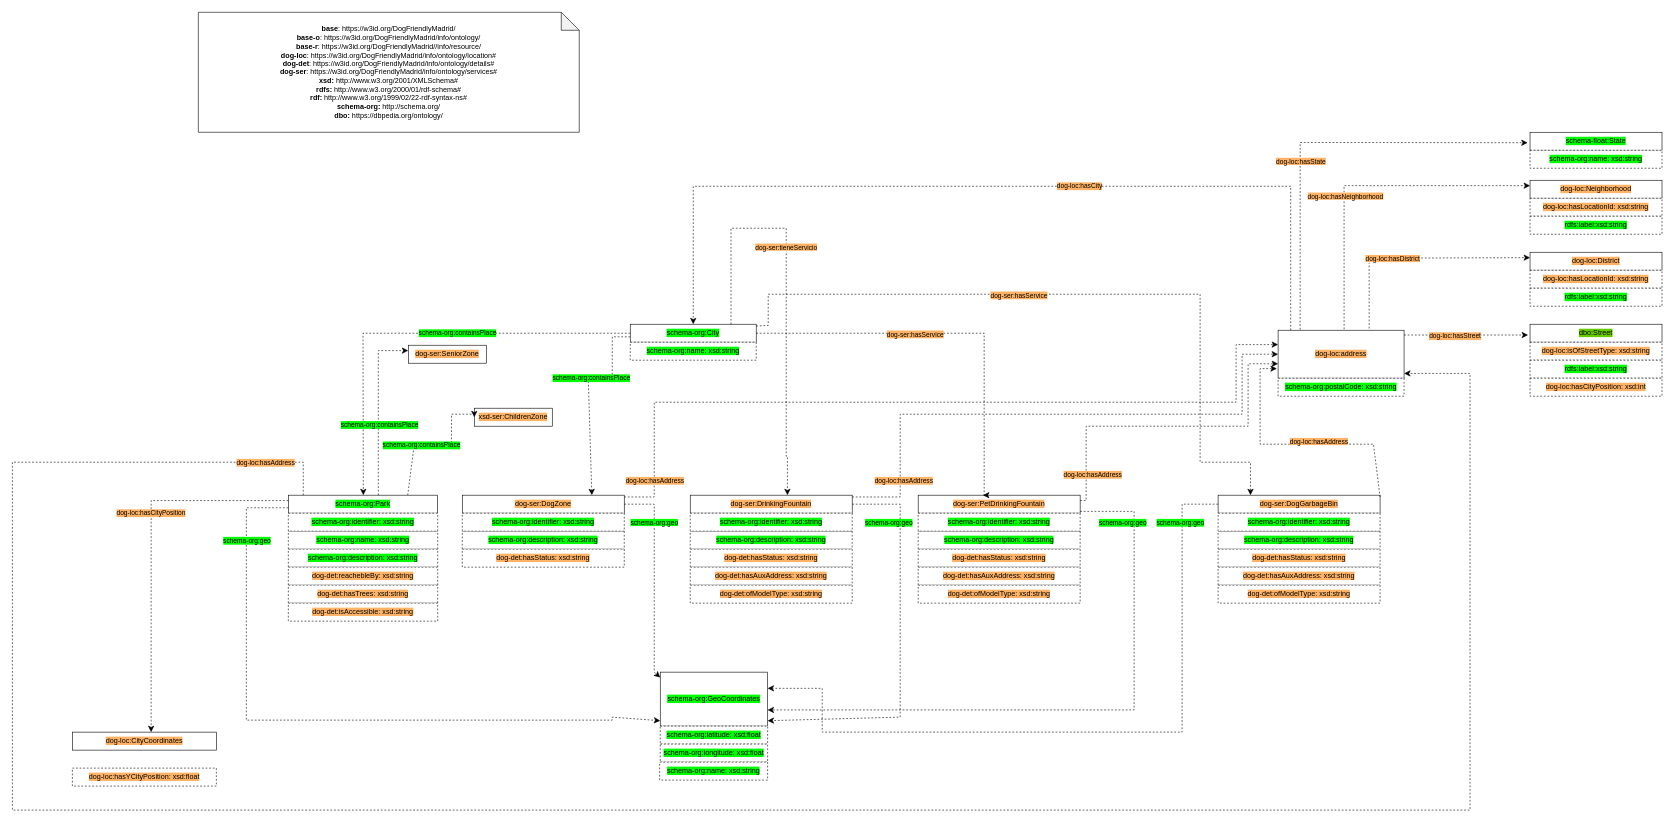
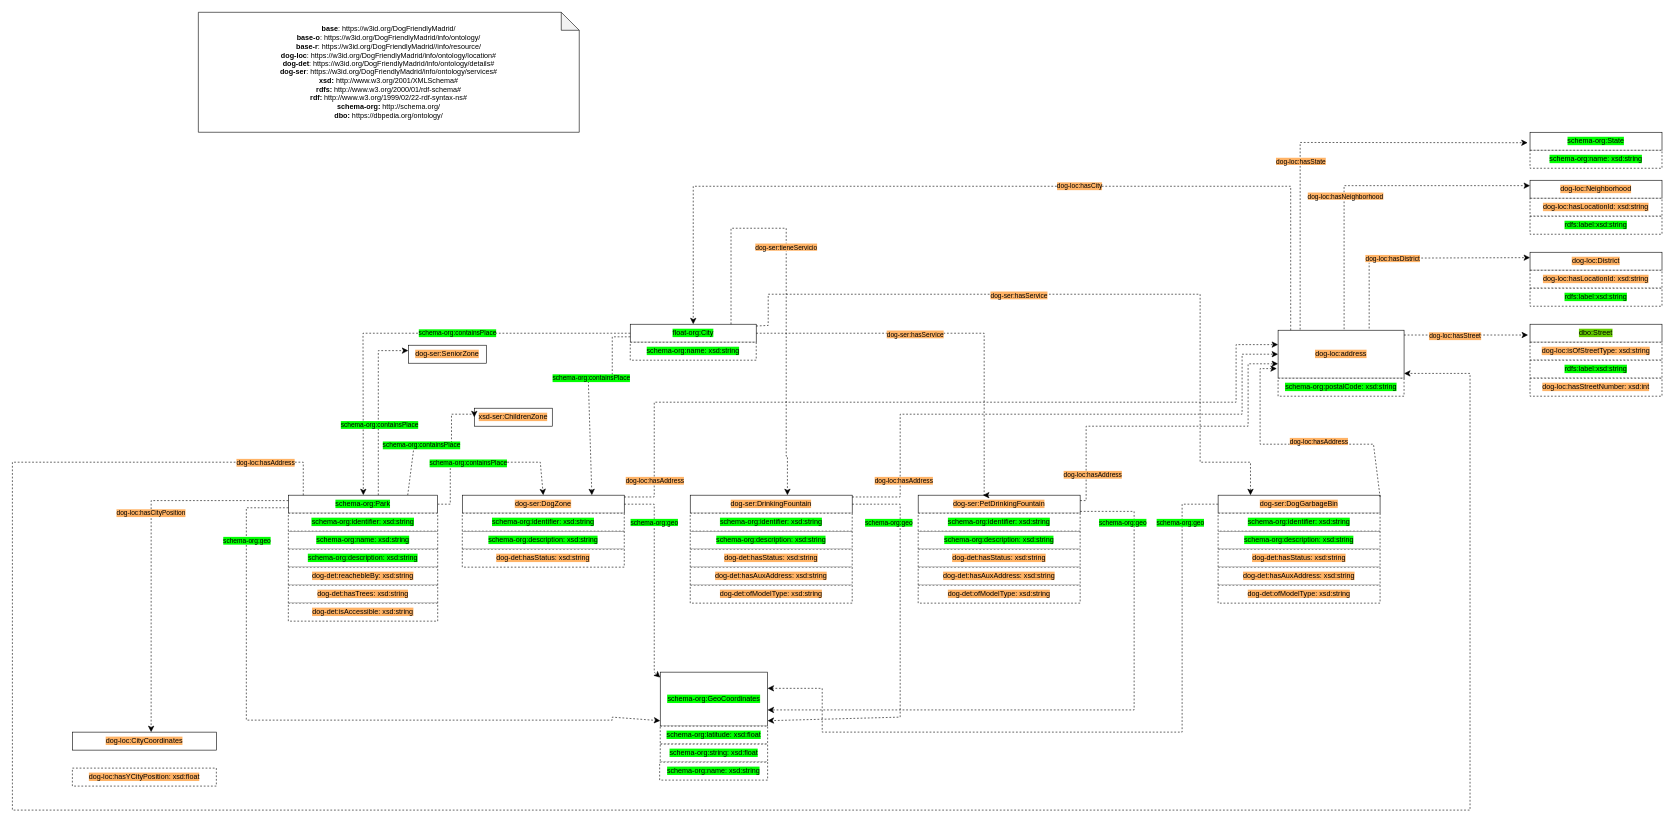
(1596, 141) -> (1596, 141)
(693, 333) -> (693, 333)
(1596, 387) -> (1596, 387)
none -> (476, 462)
(714, 753) -> (714, 753)
